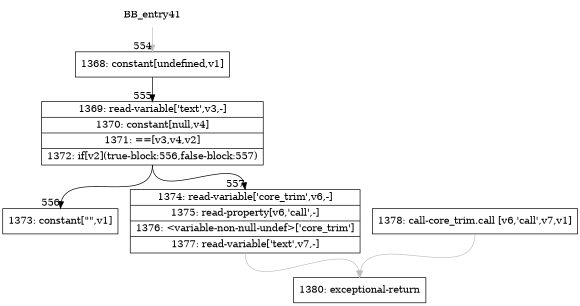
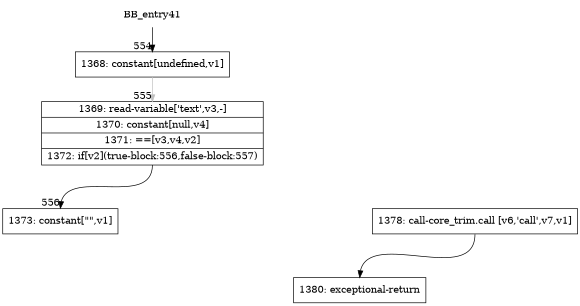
(152, 36) -> (152, 36)
(152, 86) -> (152, 86)
(245, 221) -> none
(421, 256) -> (421, 256)
